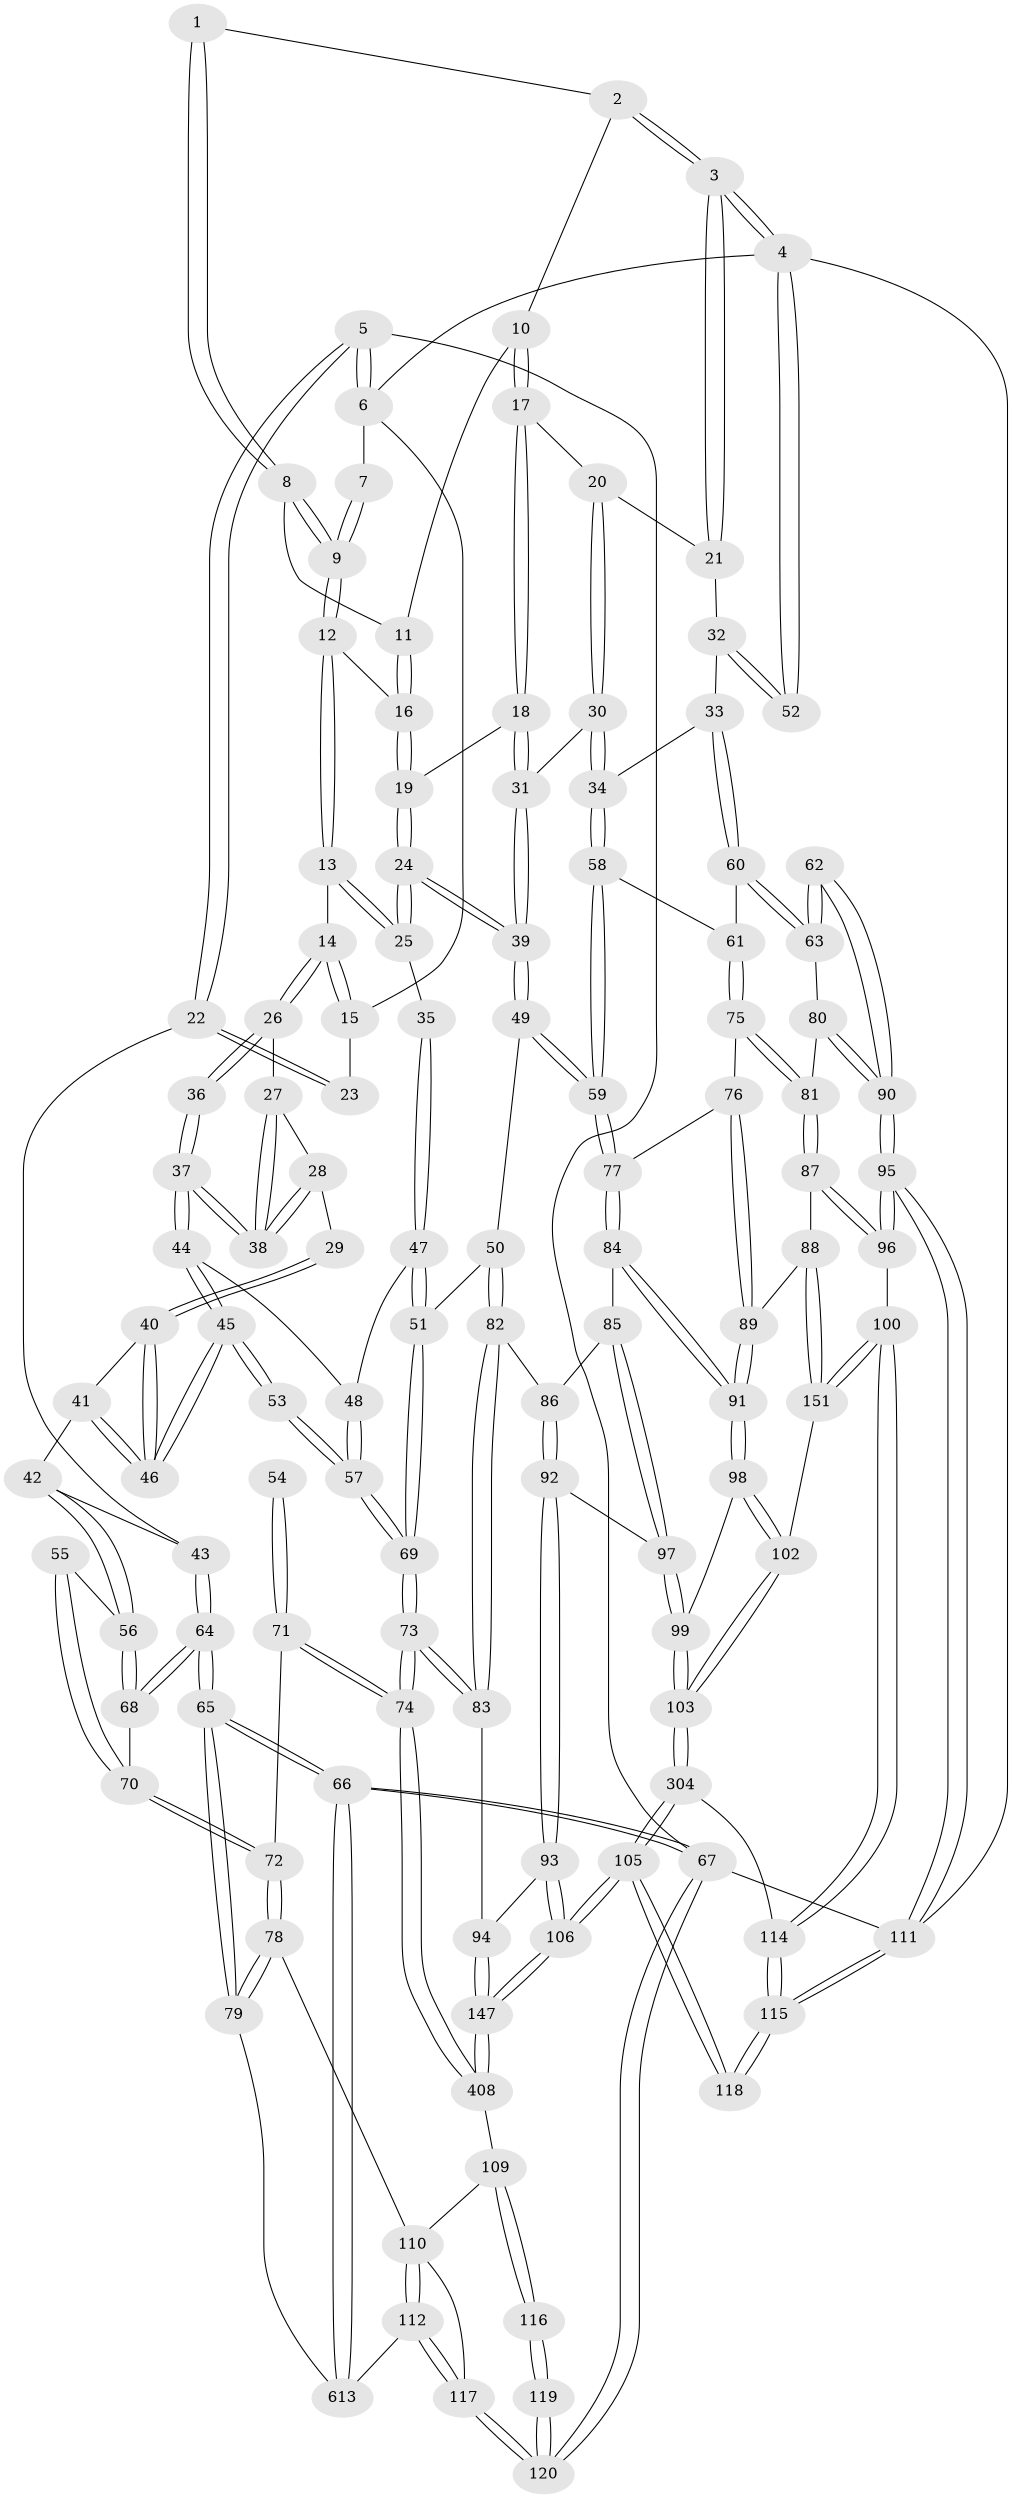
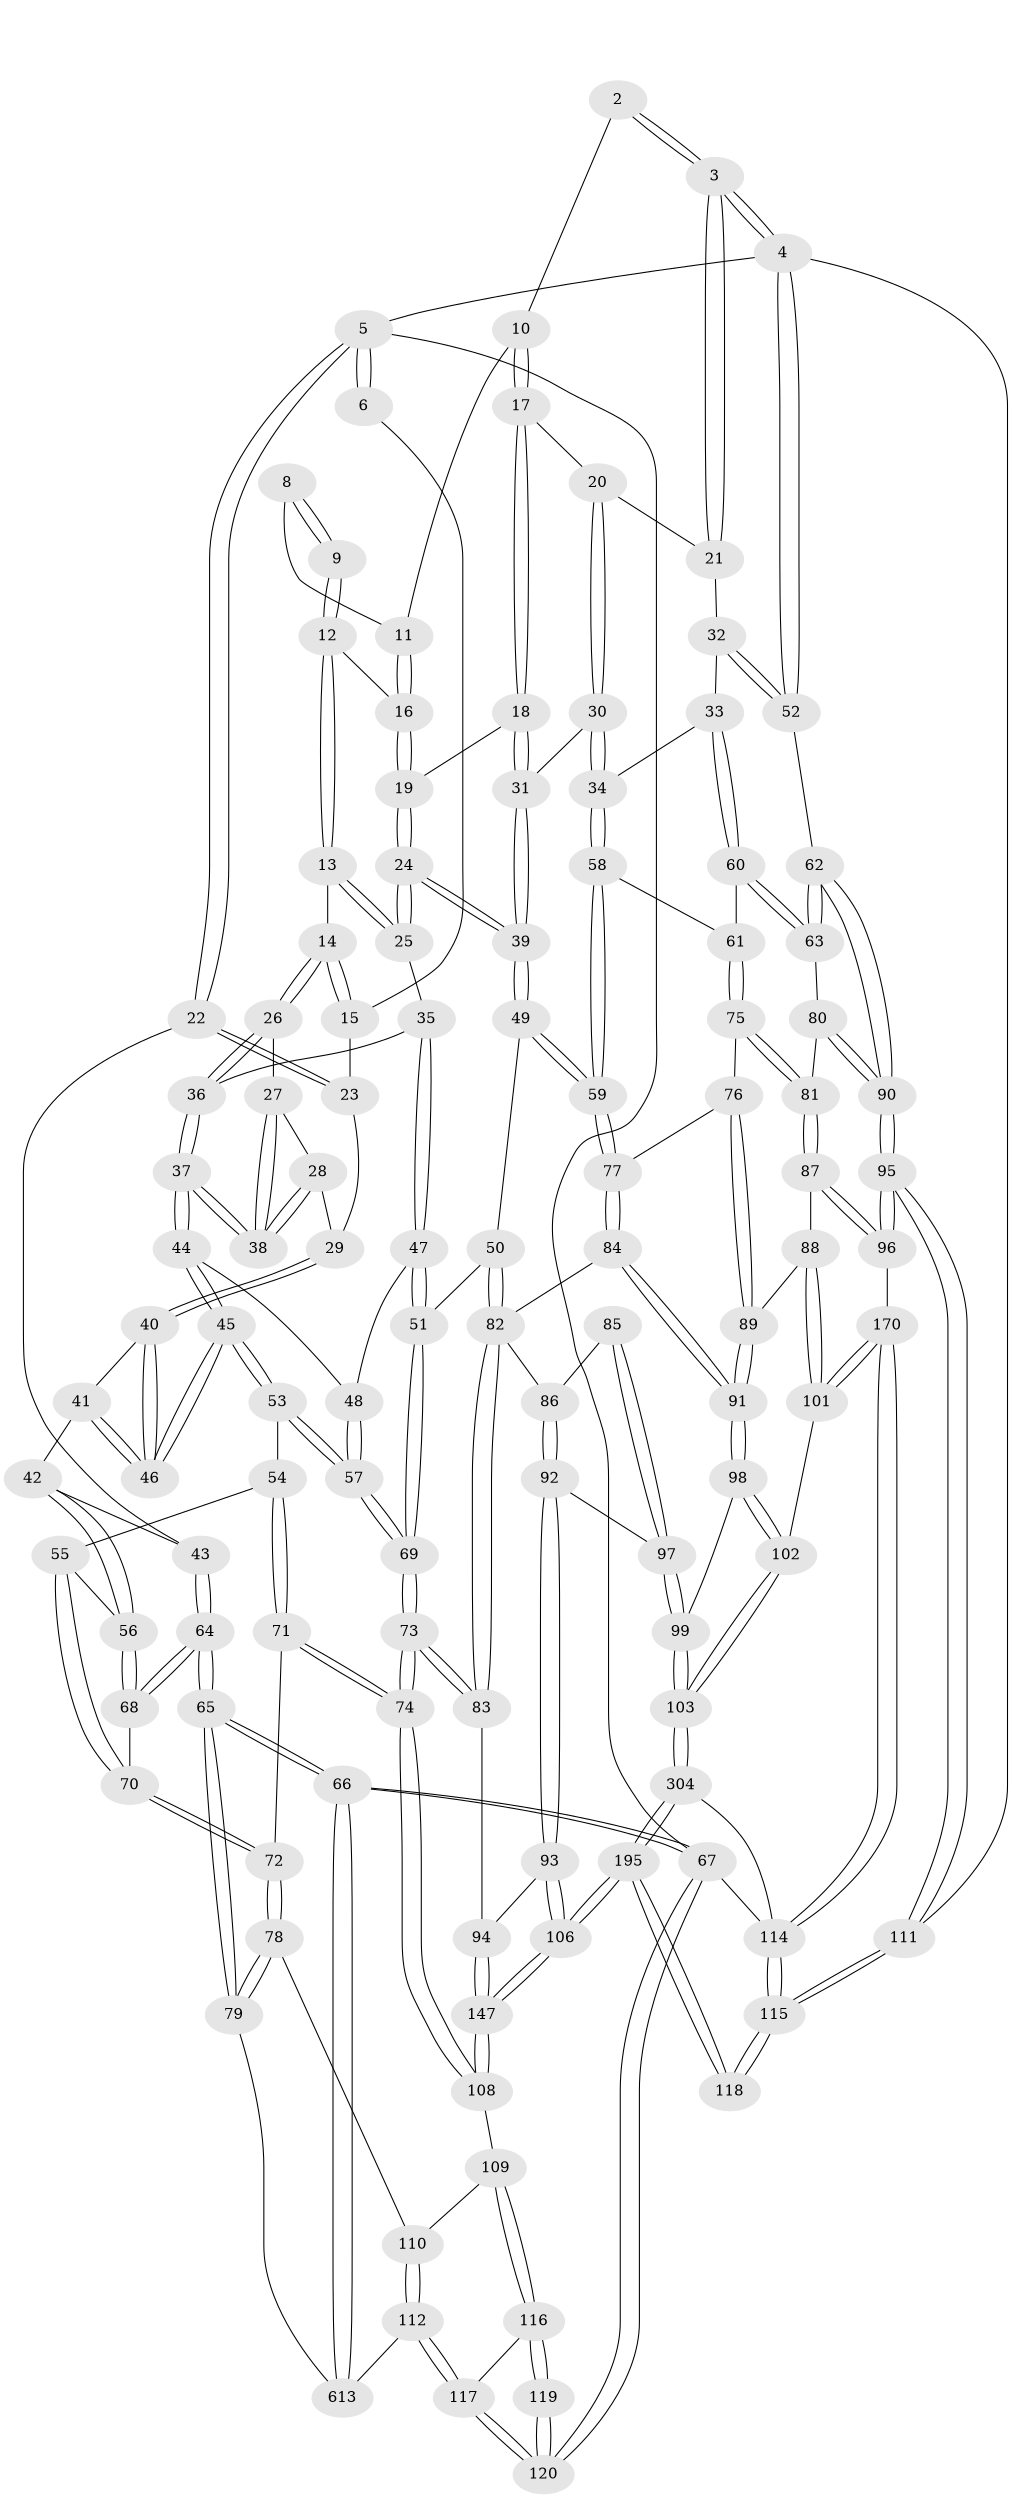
(198, 23) -> none
(552, 286) -> (571, 284)
(364, 483) -> none
none -> (803, 789)
none -> (312, 1058)
none -> (358, 1174)
(613, 1287) -> (554, 1287)
(887, 1326) -> (887, 1326)
(817, 1402) -> (817, 1402)
none -> (278, 1441)
none -> (169, 1517)
(629, 1862) -> (629, 1862)
(805, 1900) -> (741, 1900)
(482, 2092) -> (482, 2092)
(458, 2316) -> (499, 2360)
